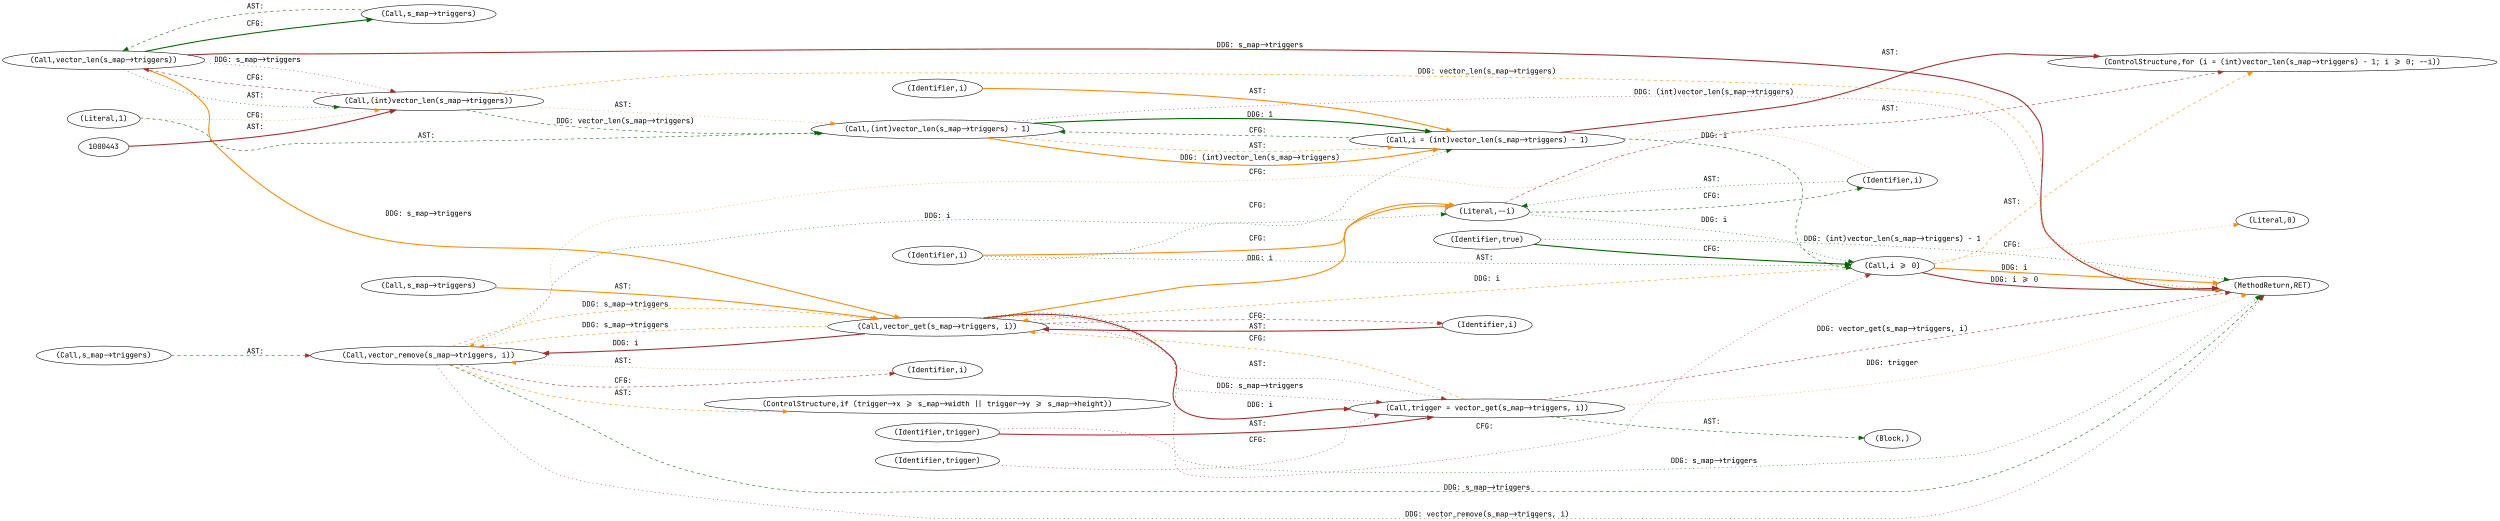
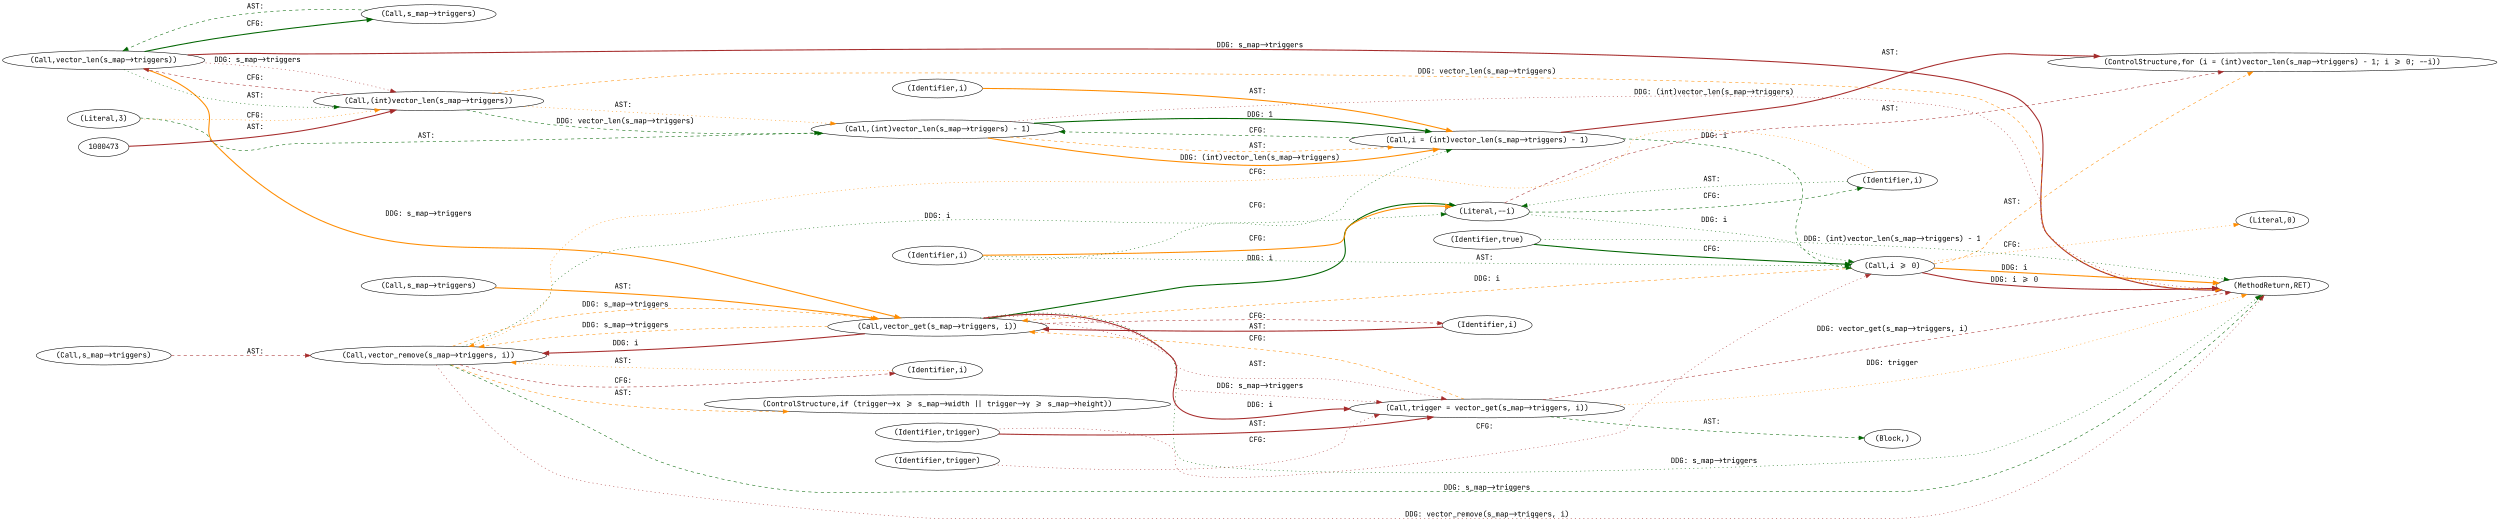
(104, 119) -> (104, 119)
(104, 147) -> (104, 147)
(1237, 284) -> (1237, 284)
